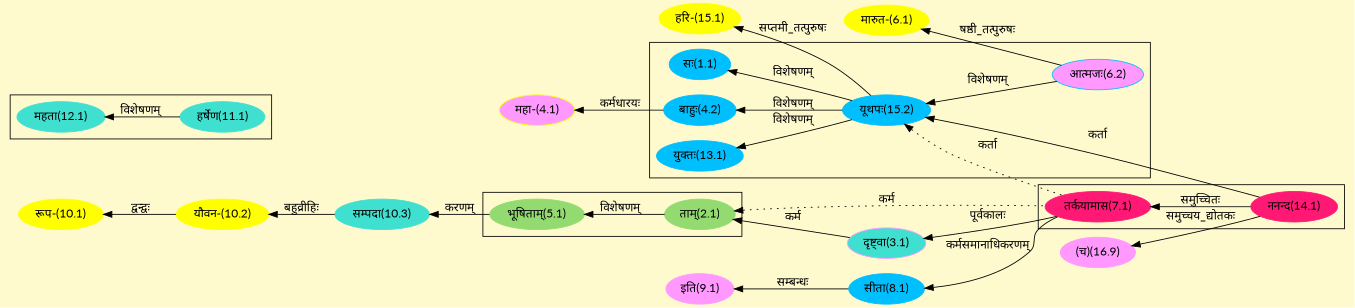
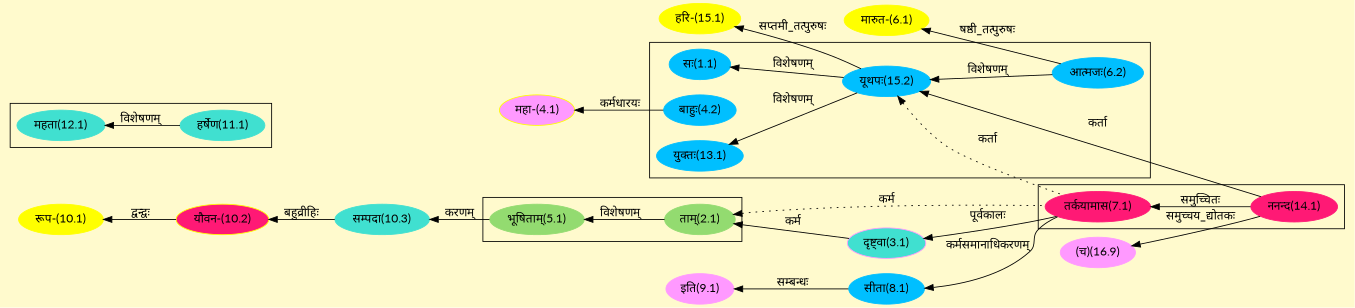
(1098, 75) -> (1098, 73)
(794, 110) -> none
(222, 214) -> (222, 219)
